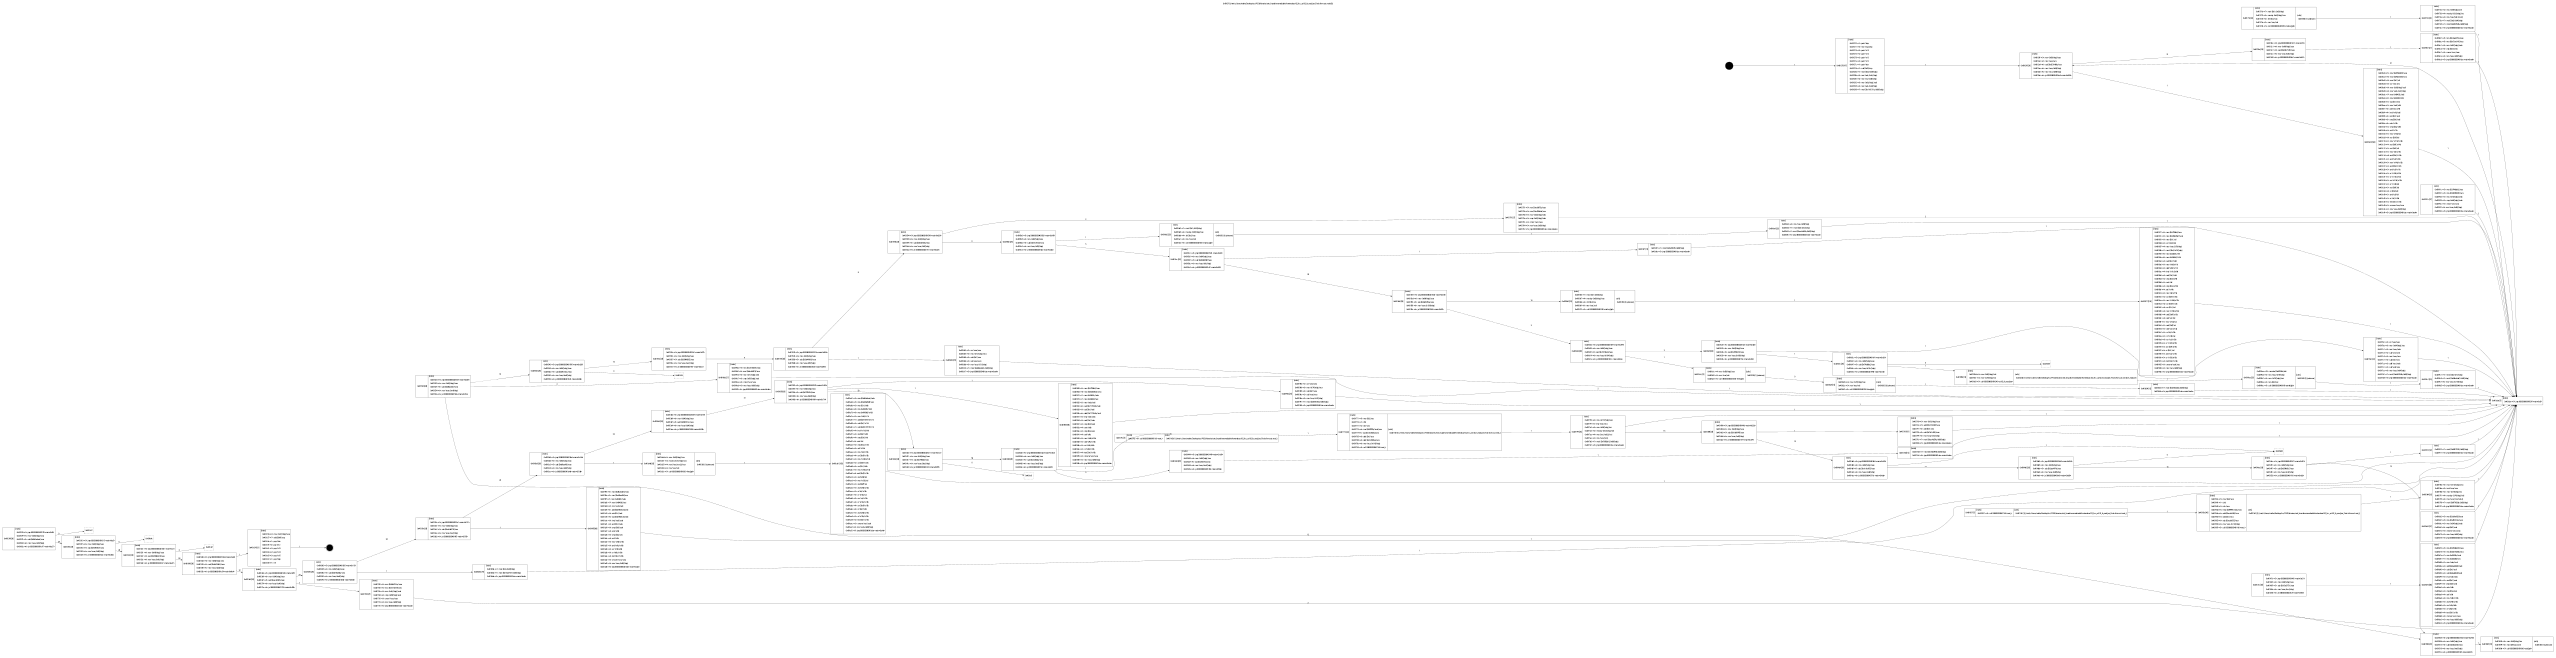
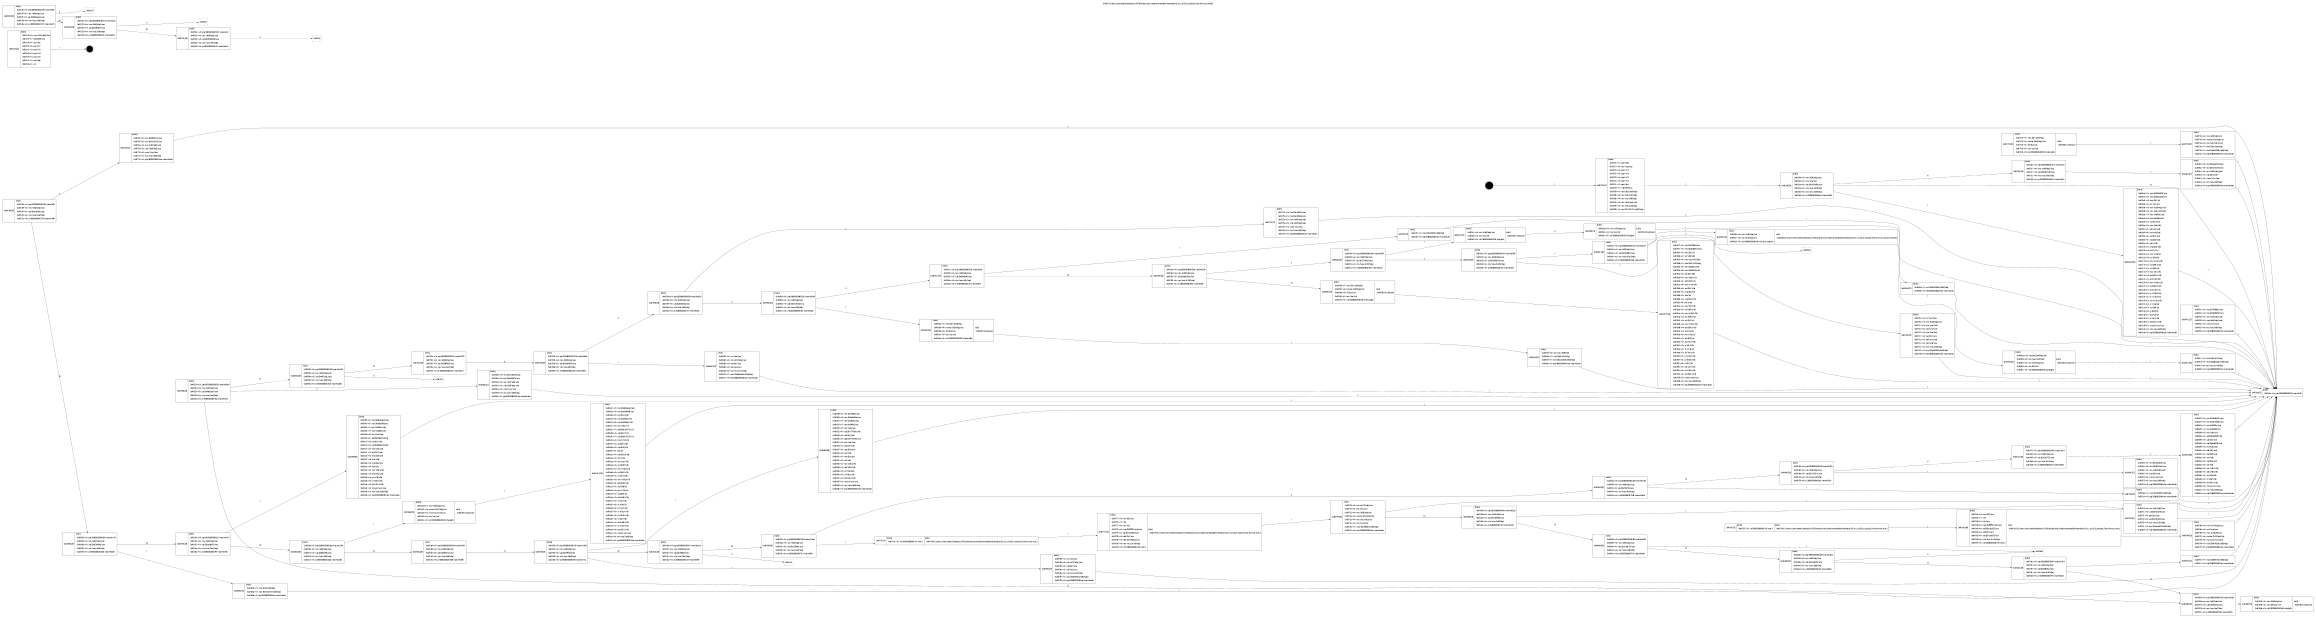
(2423, 71) -> (2118, 186)
none -> (1807, 473)
(209, 564) -> none
